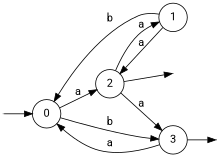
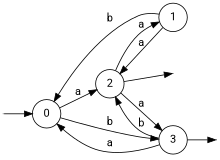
none -> (134, 126)
